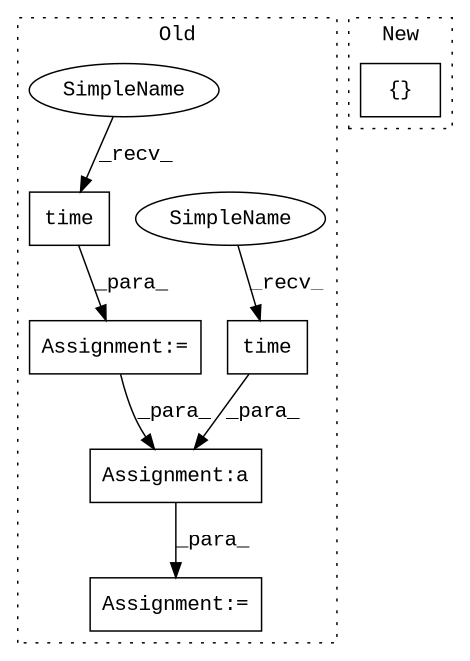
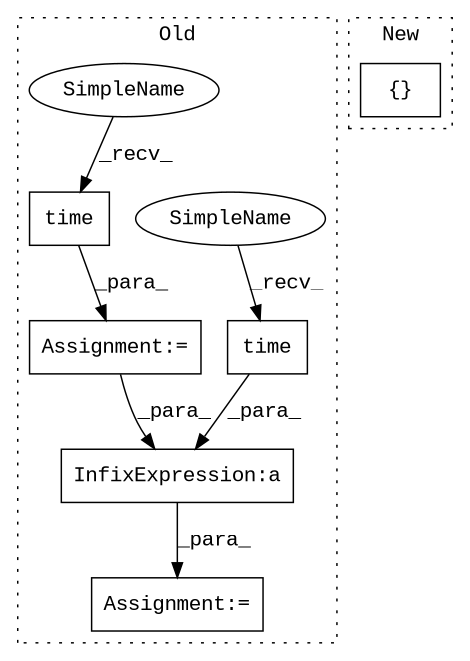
(176, 476) -> (177, 476)
